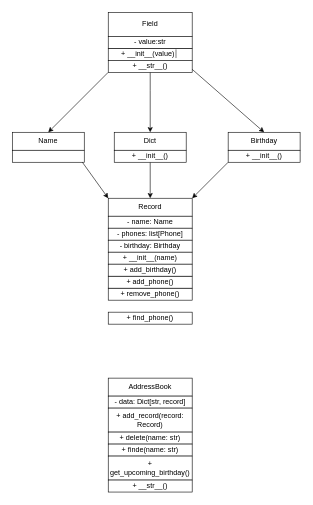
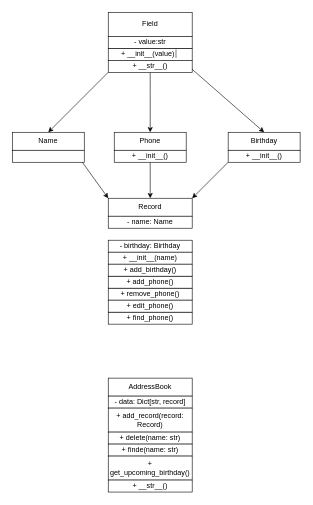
(150, 141) -> (150, 141)
(150, 234) -> none
none -> (150, 306)
